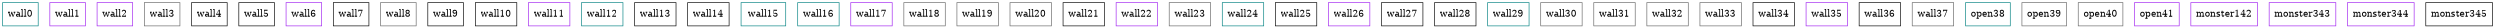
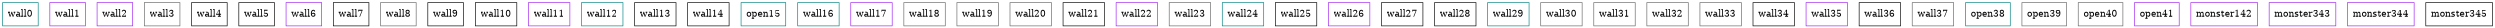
(763, 14) -> (763, 14)
